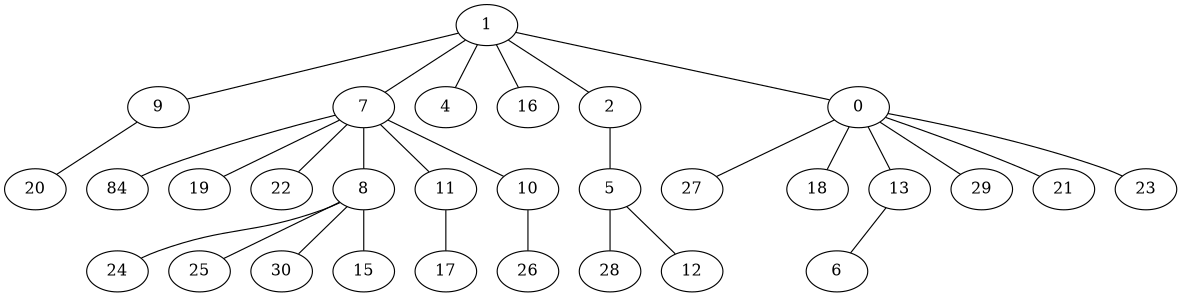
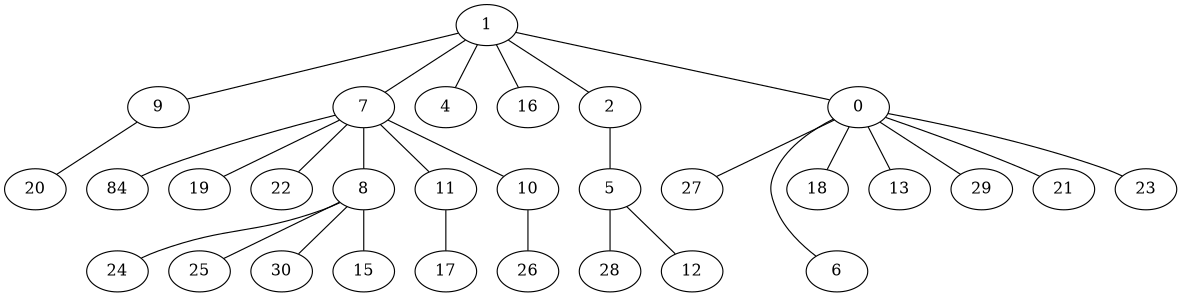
(868, 230) -> (772, 182)
